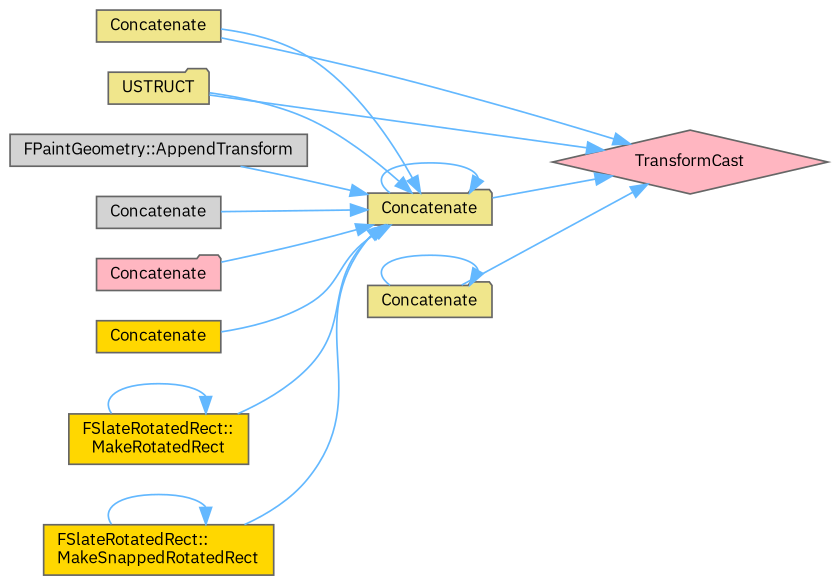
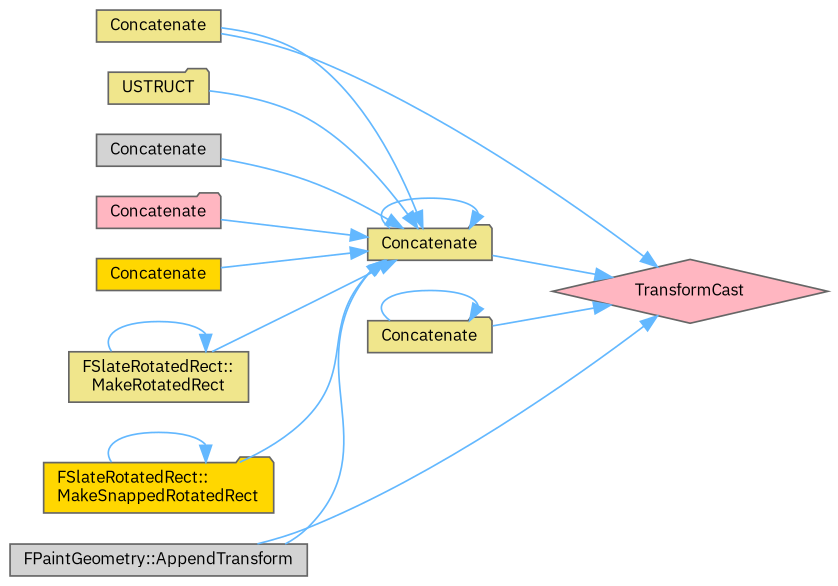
(398, 121) -> (459, 451)
(159, 439) -> (159, 377)
(159, 550) -> (159, 488)
